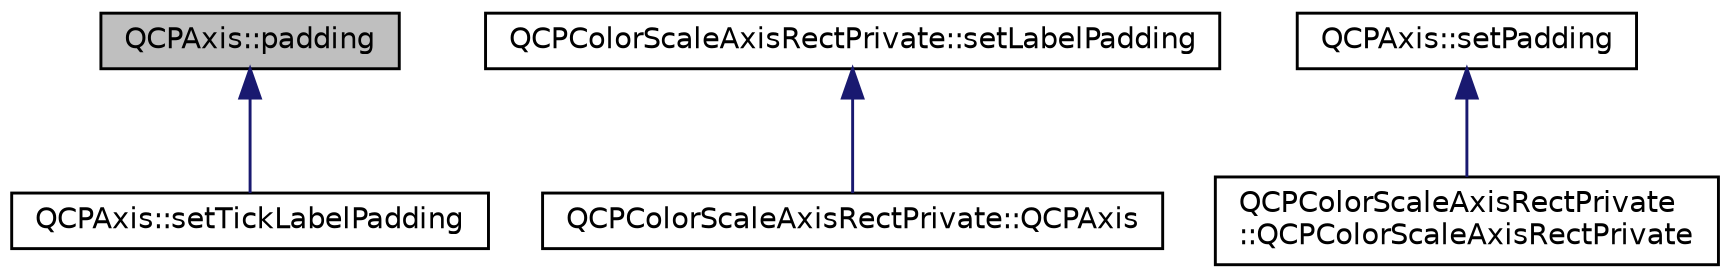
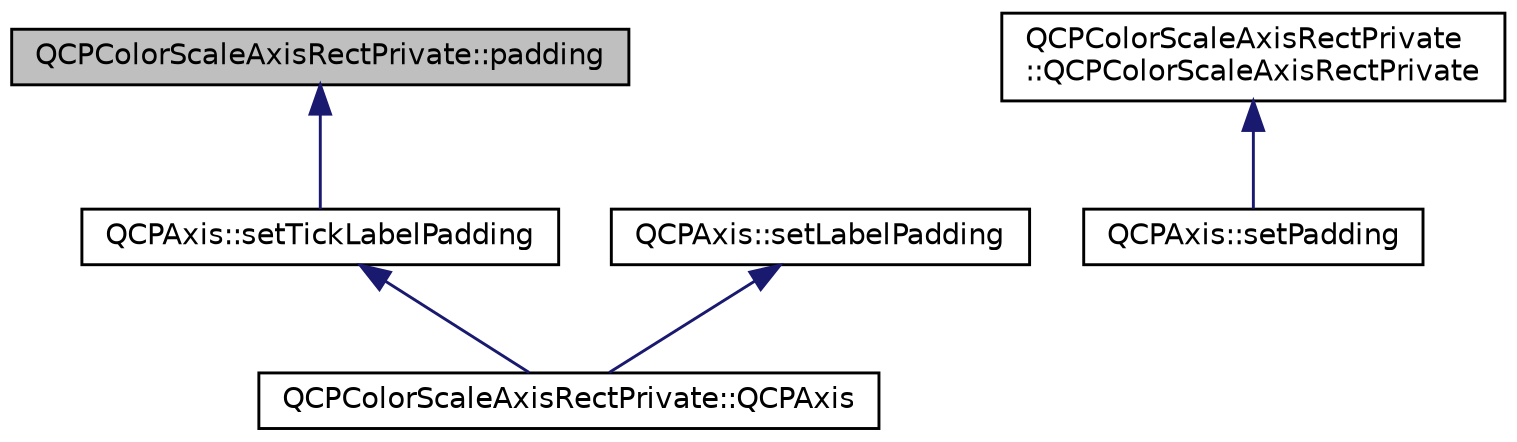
(250, 41) -> (320, 57)
(853, 41) -> (820, 237)
(1467, 138) -> (1253, 170)
none -> (457, 327)
